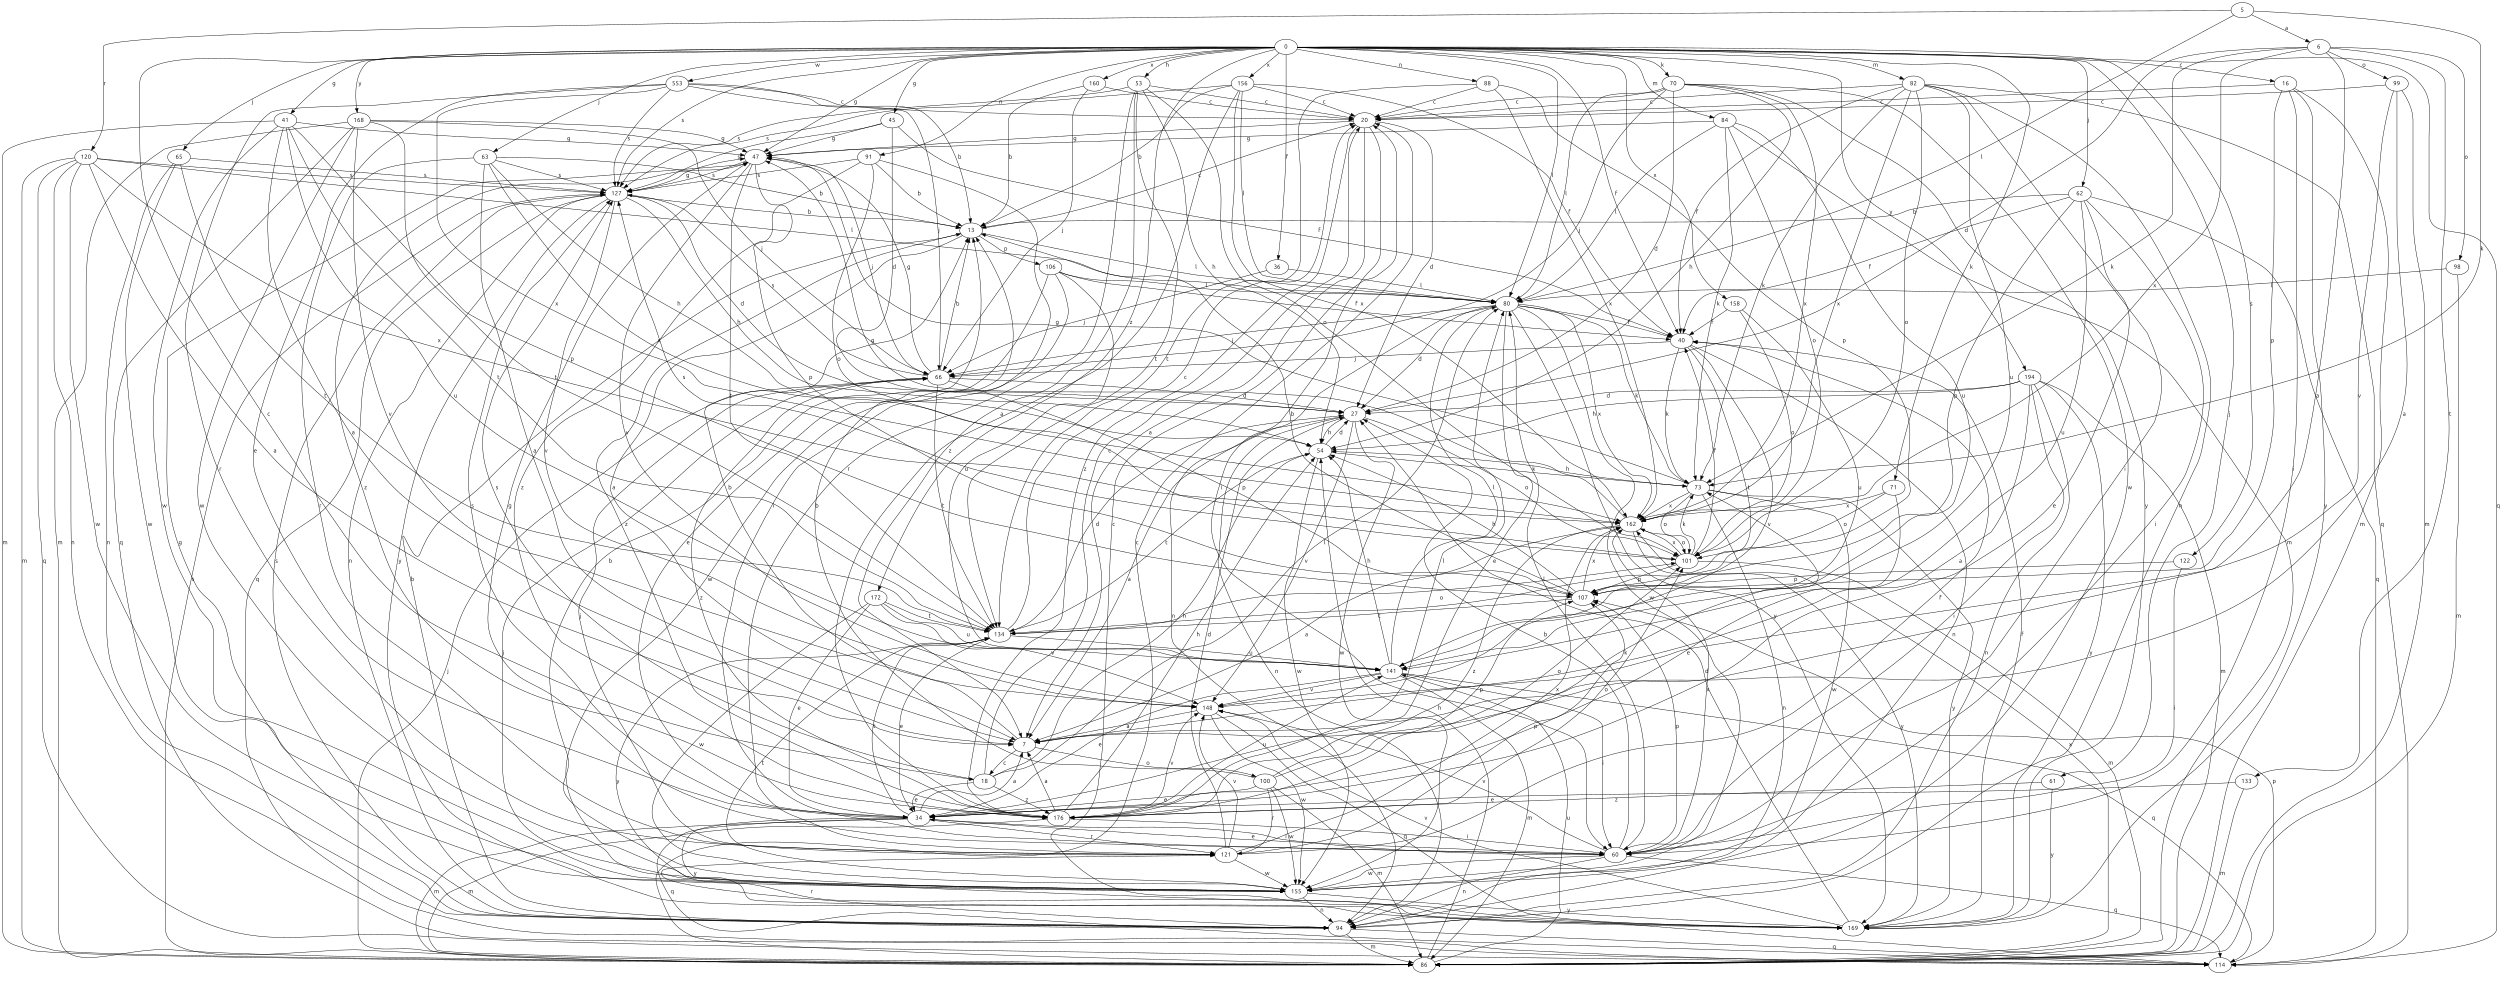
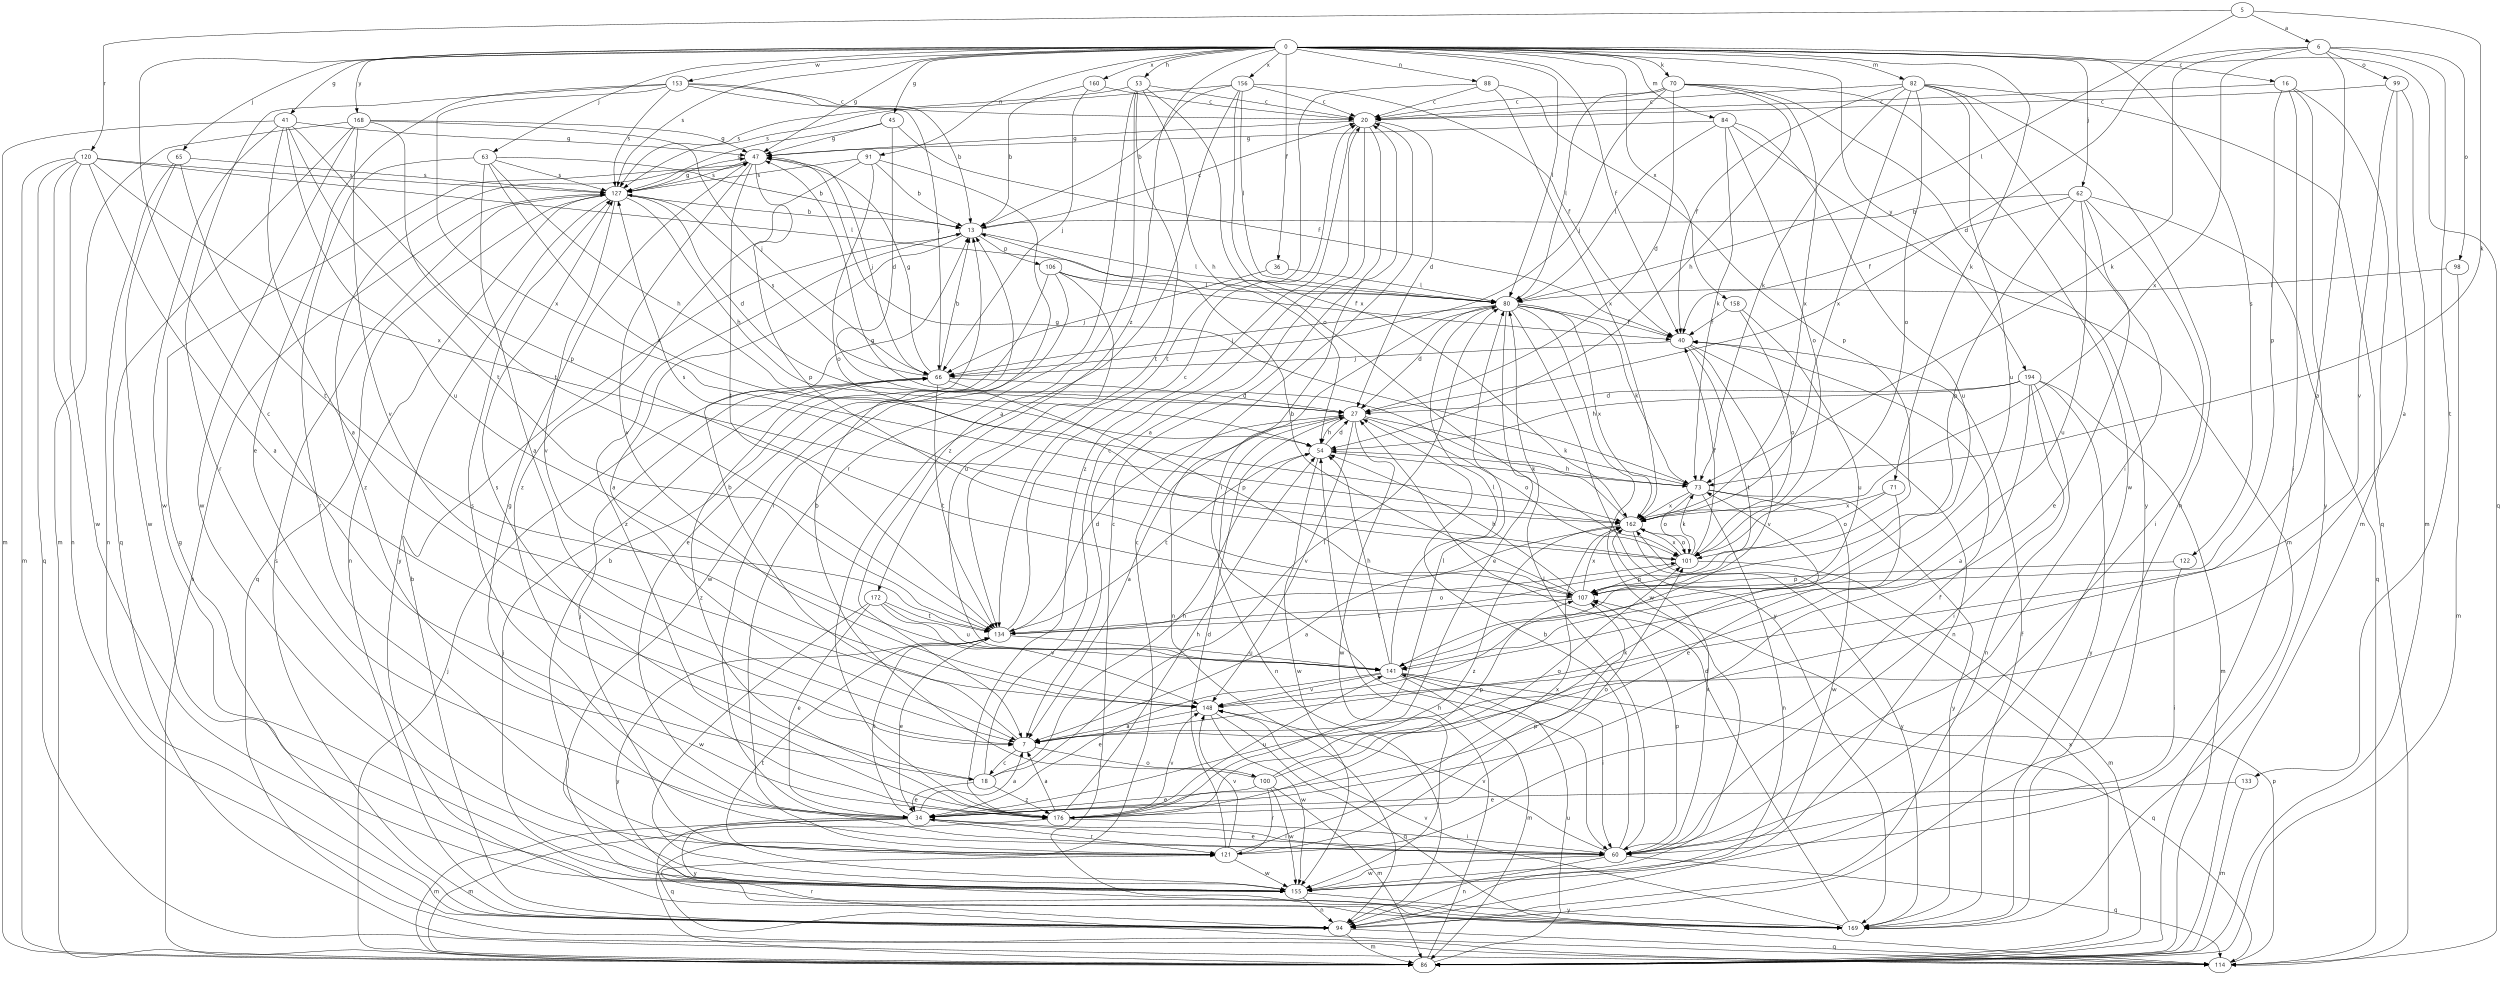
(677, 84) -> (677, 84)
(1665, 417) -> (1517, 448)
(2053, 782) -> none
